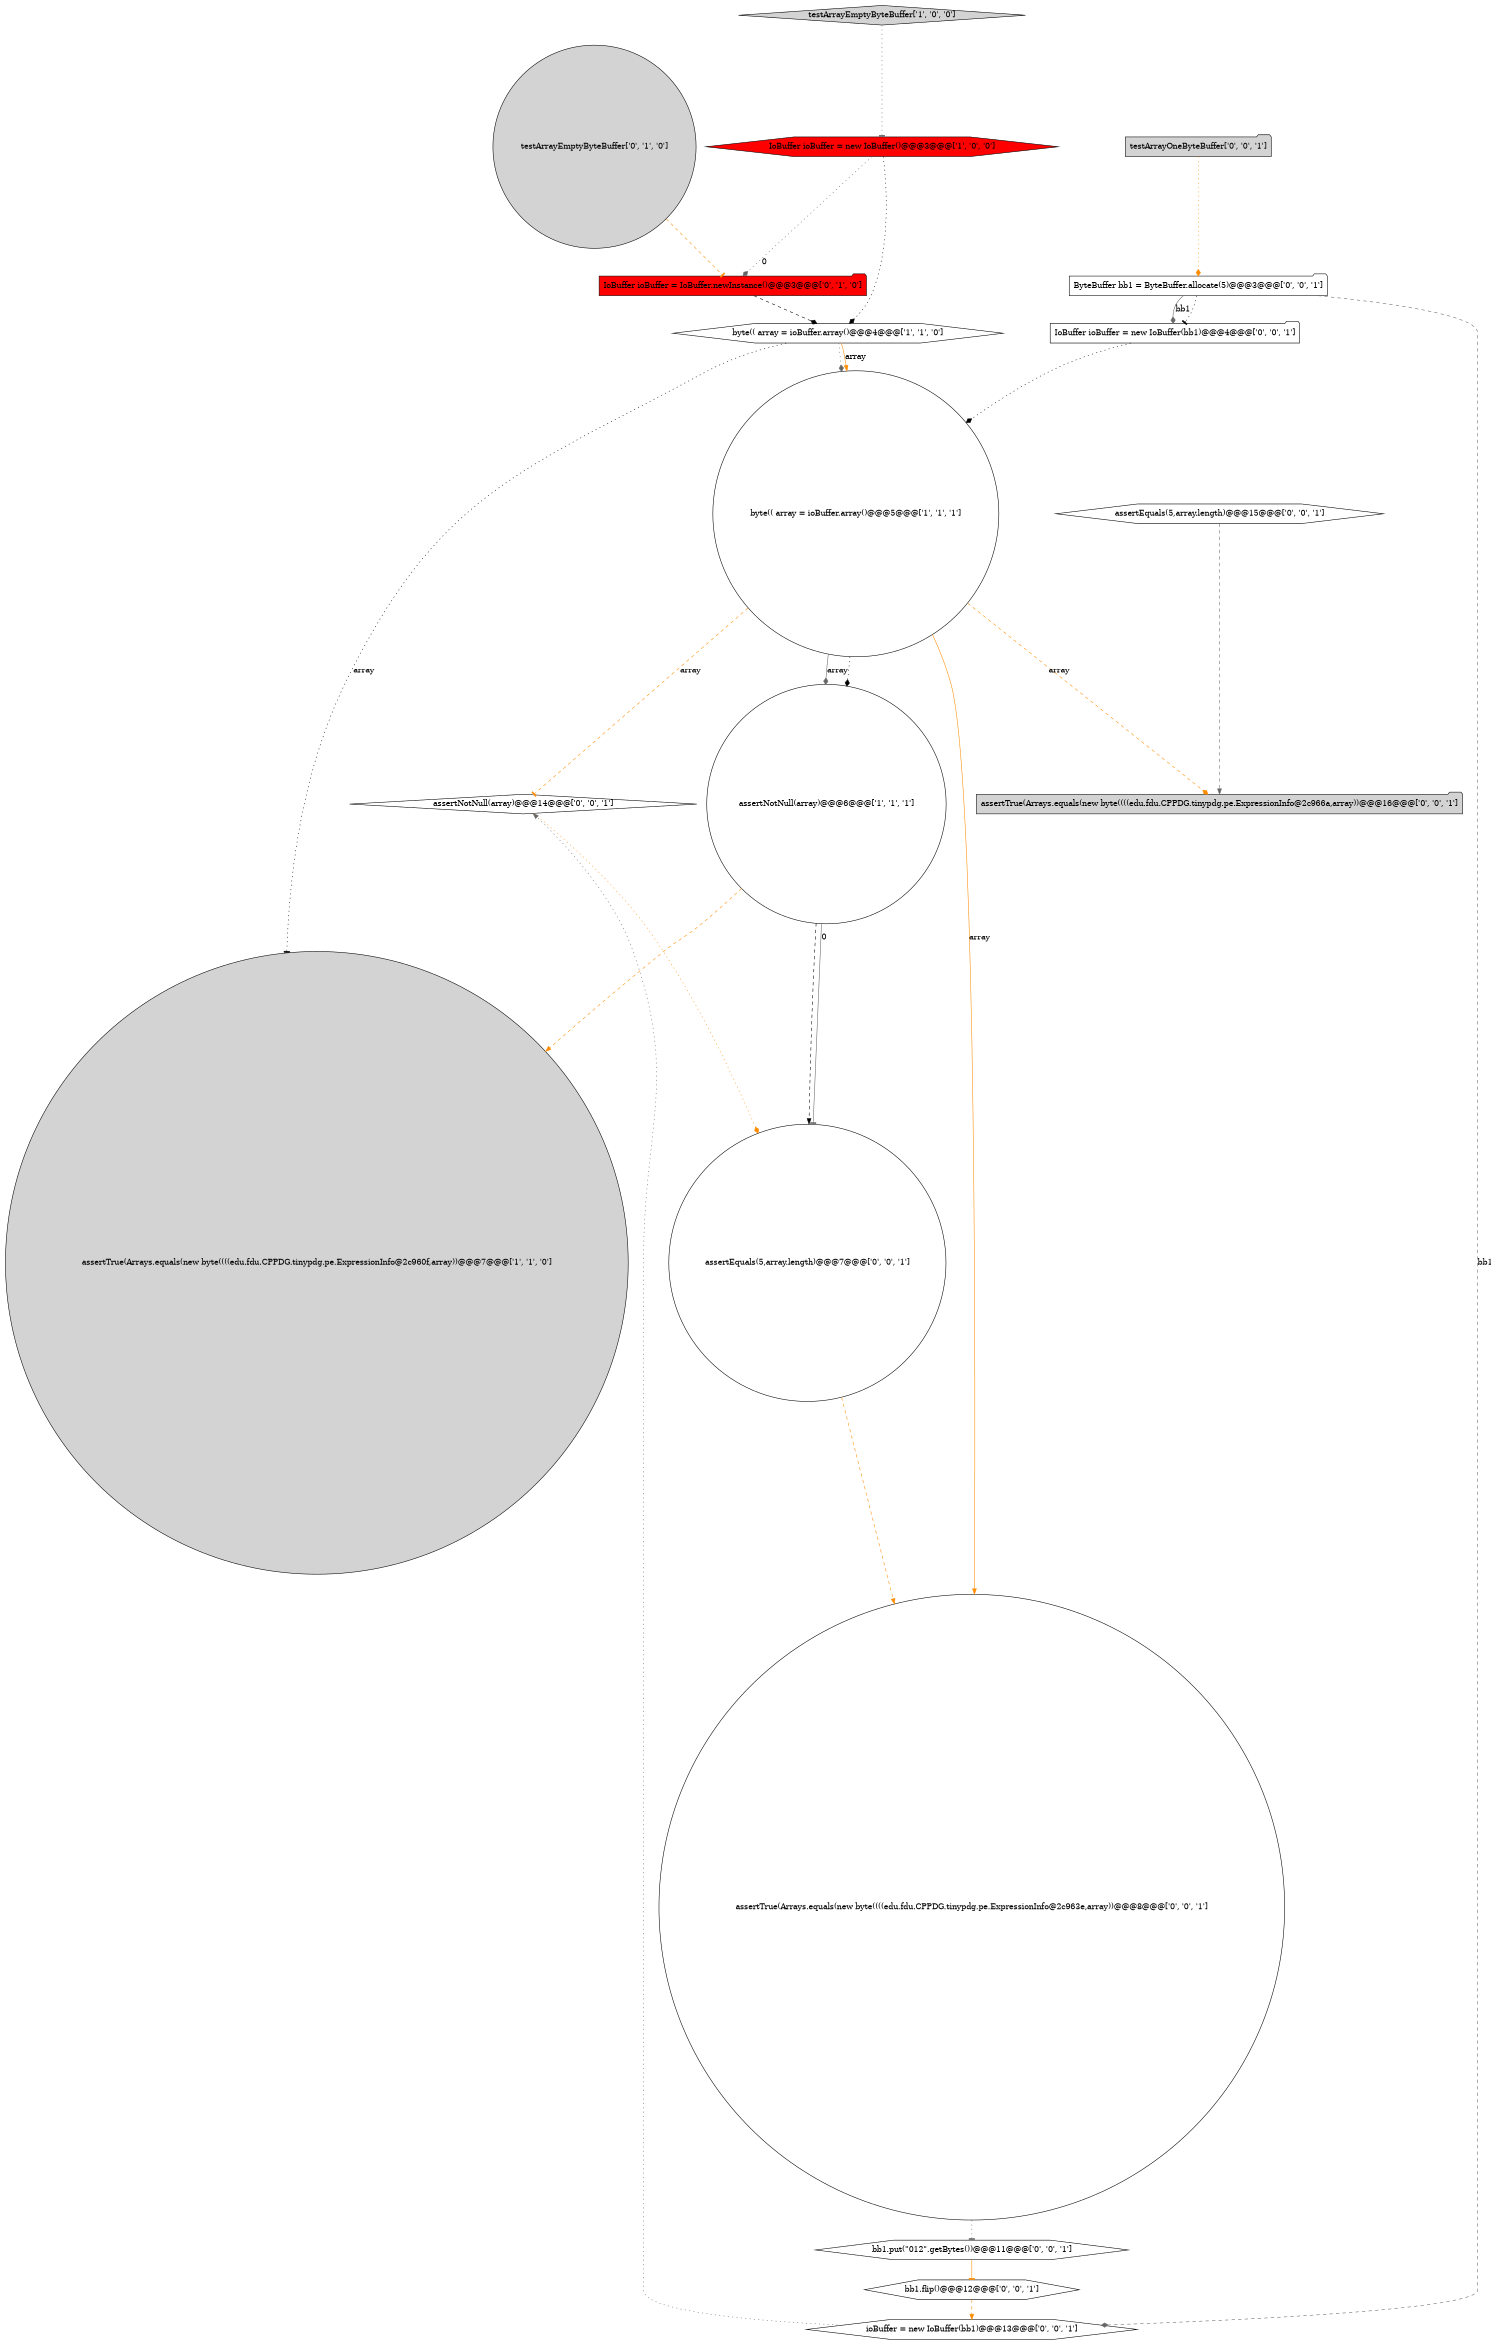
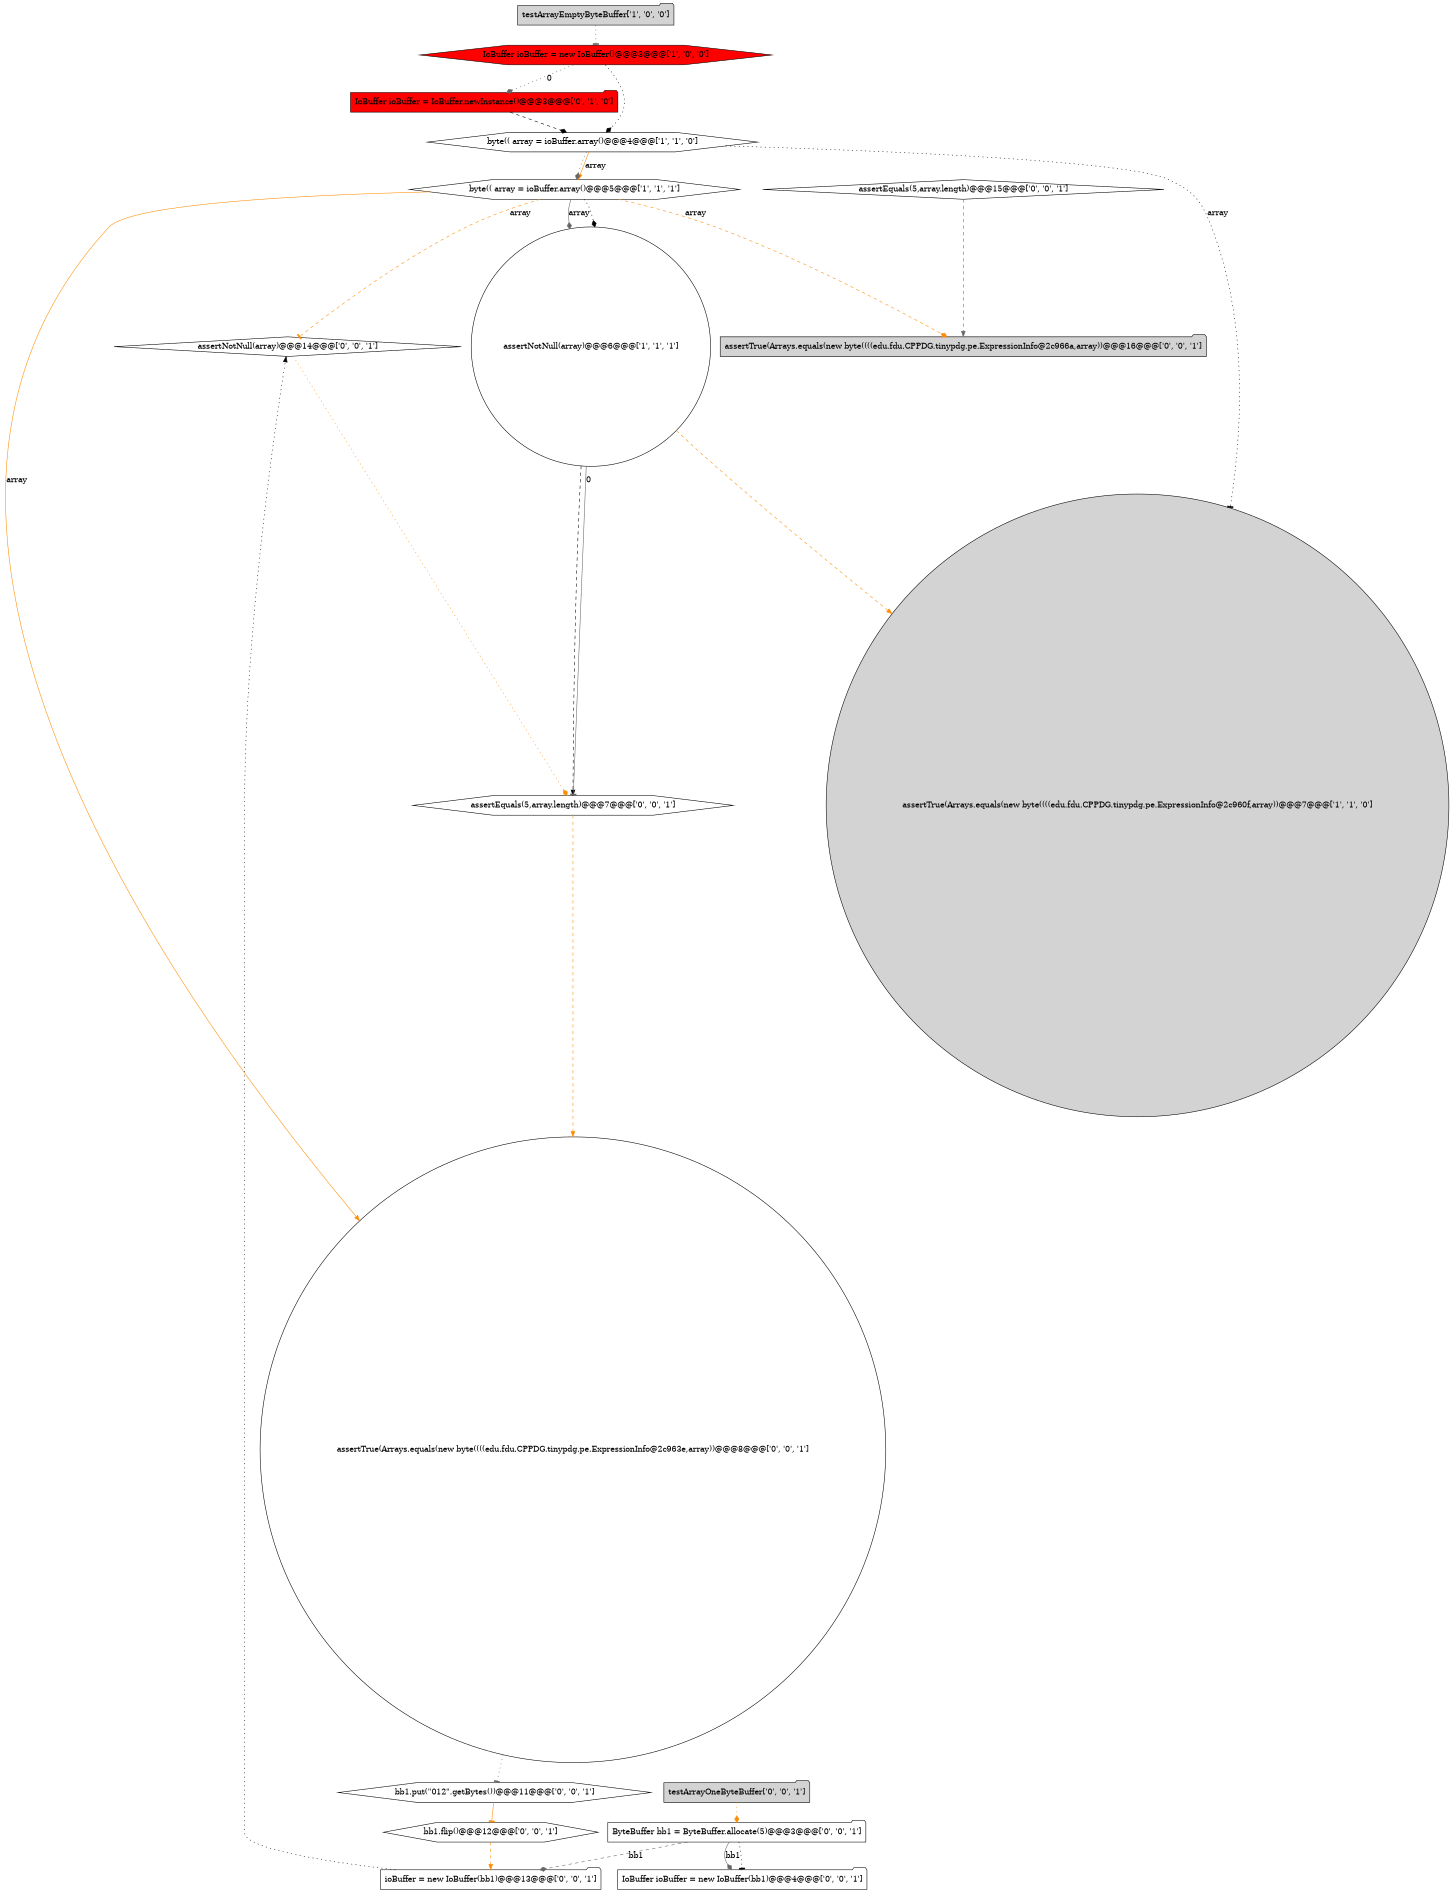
(882, 15) -> (596, 15)
(594, 147) -> none
(1047, 373) -> none
(856, 514) -> (575, 189)
(1220, 514) -> (963, 189)
(807, 1263) -> (573, 805)
(643, 1639) -> (245, 1175)
(972, 2329) -> (491, 1880)
